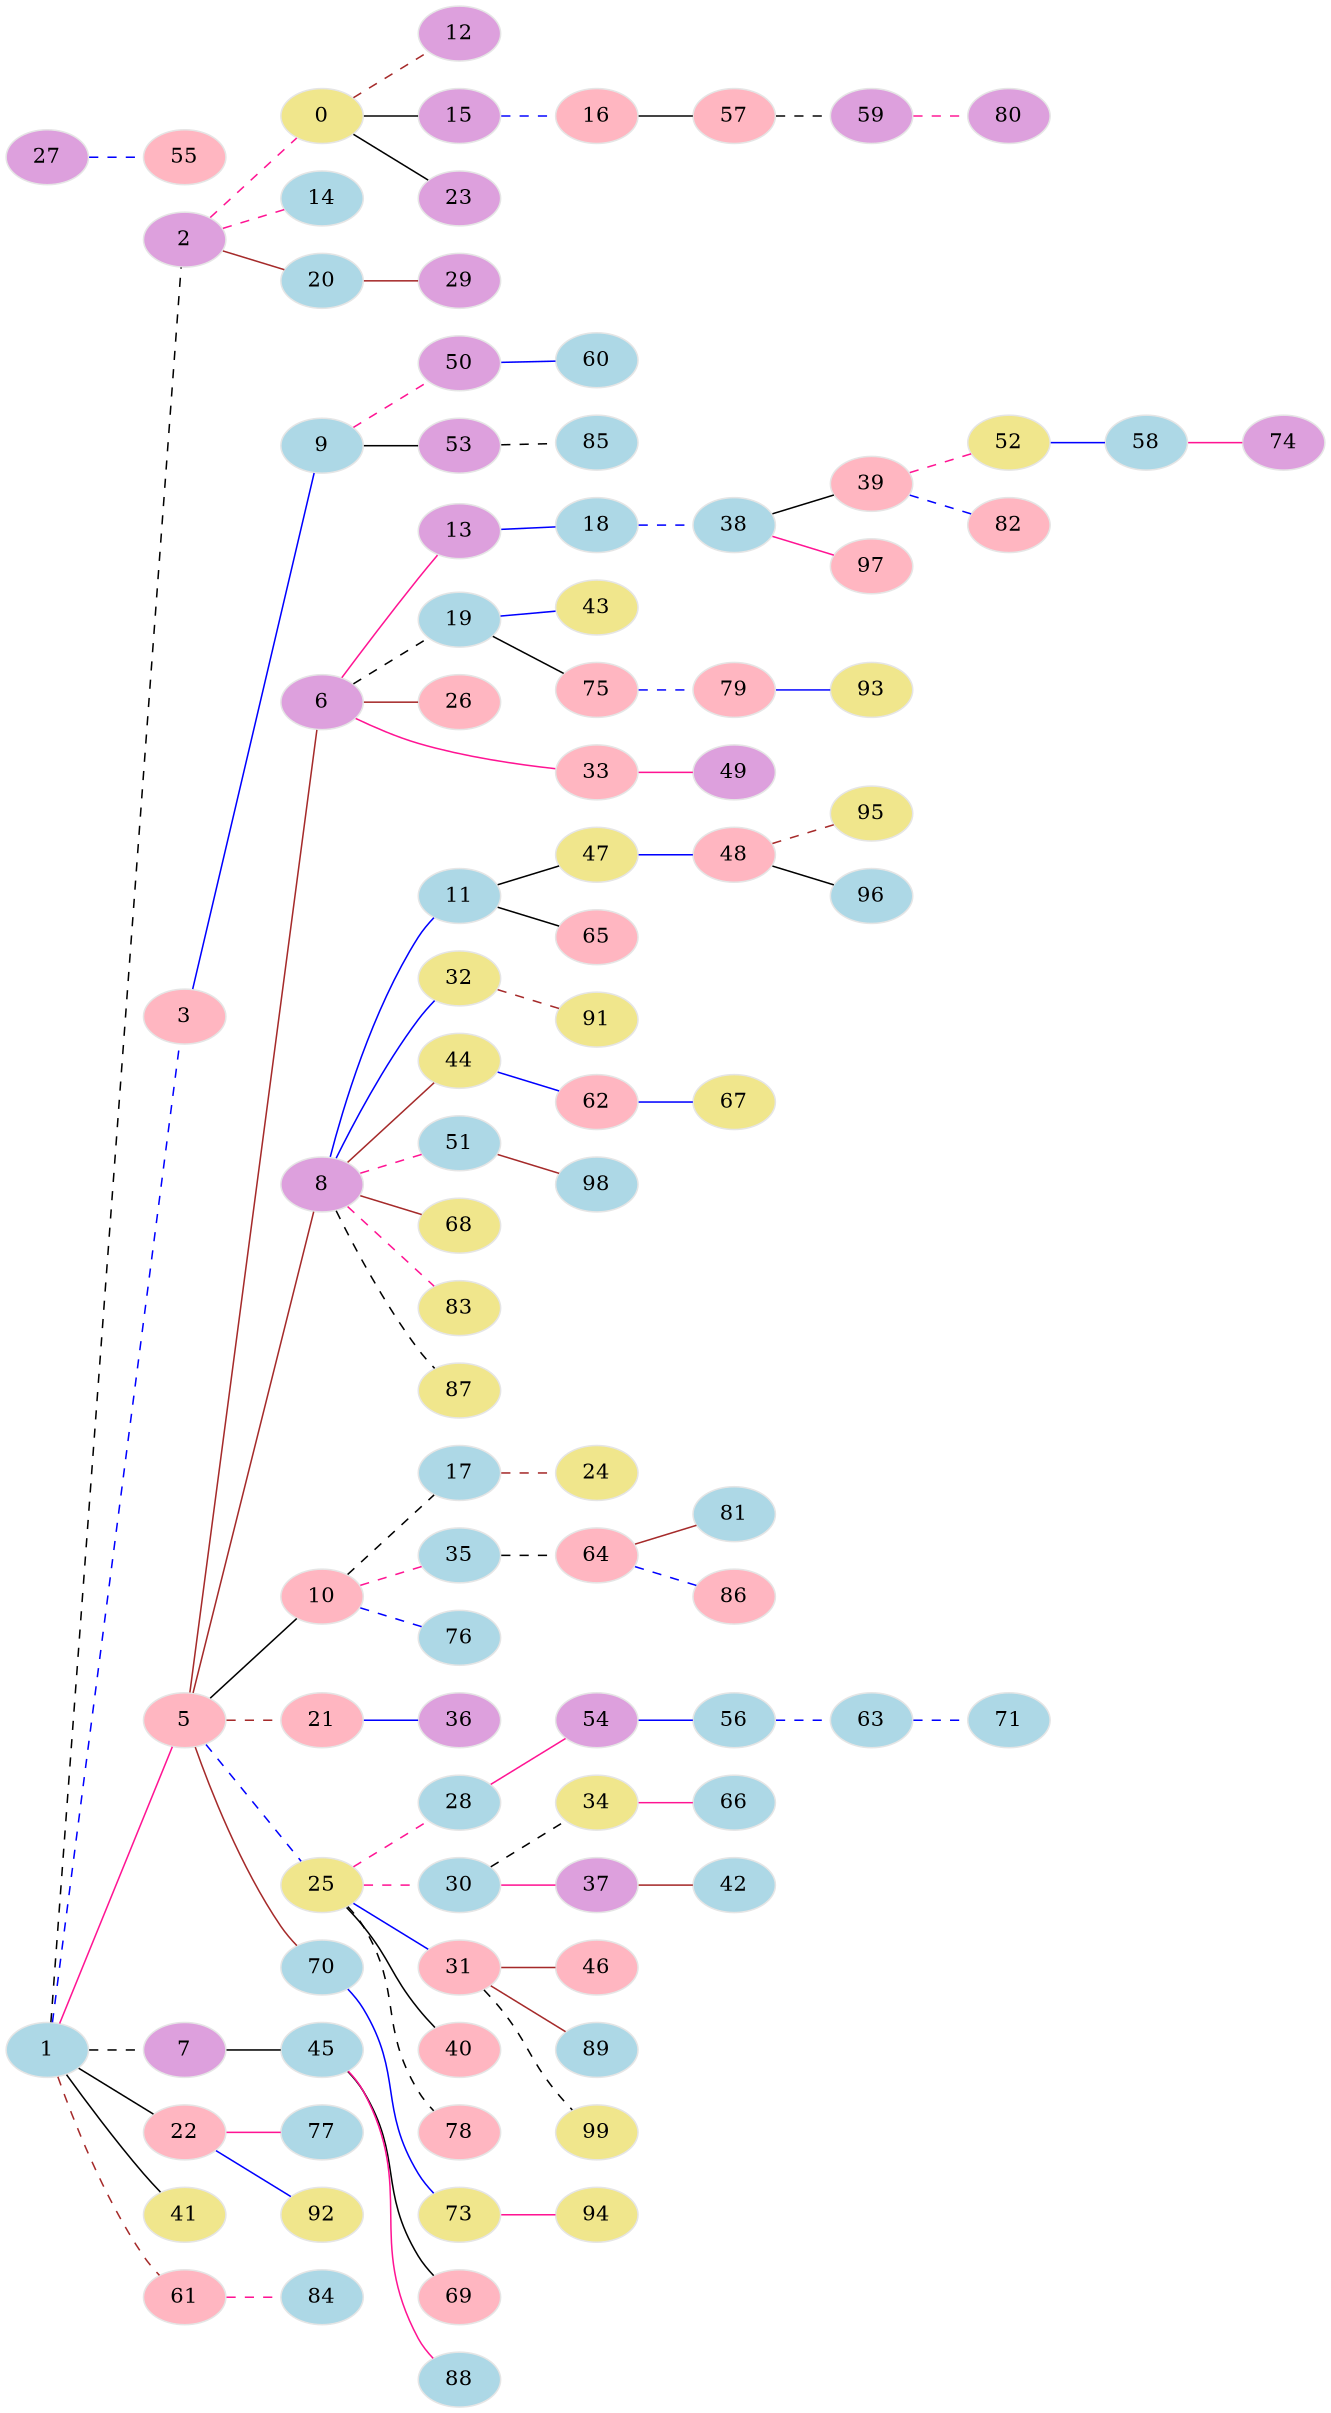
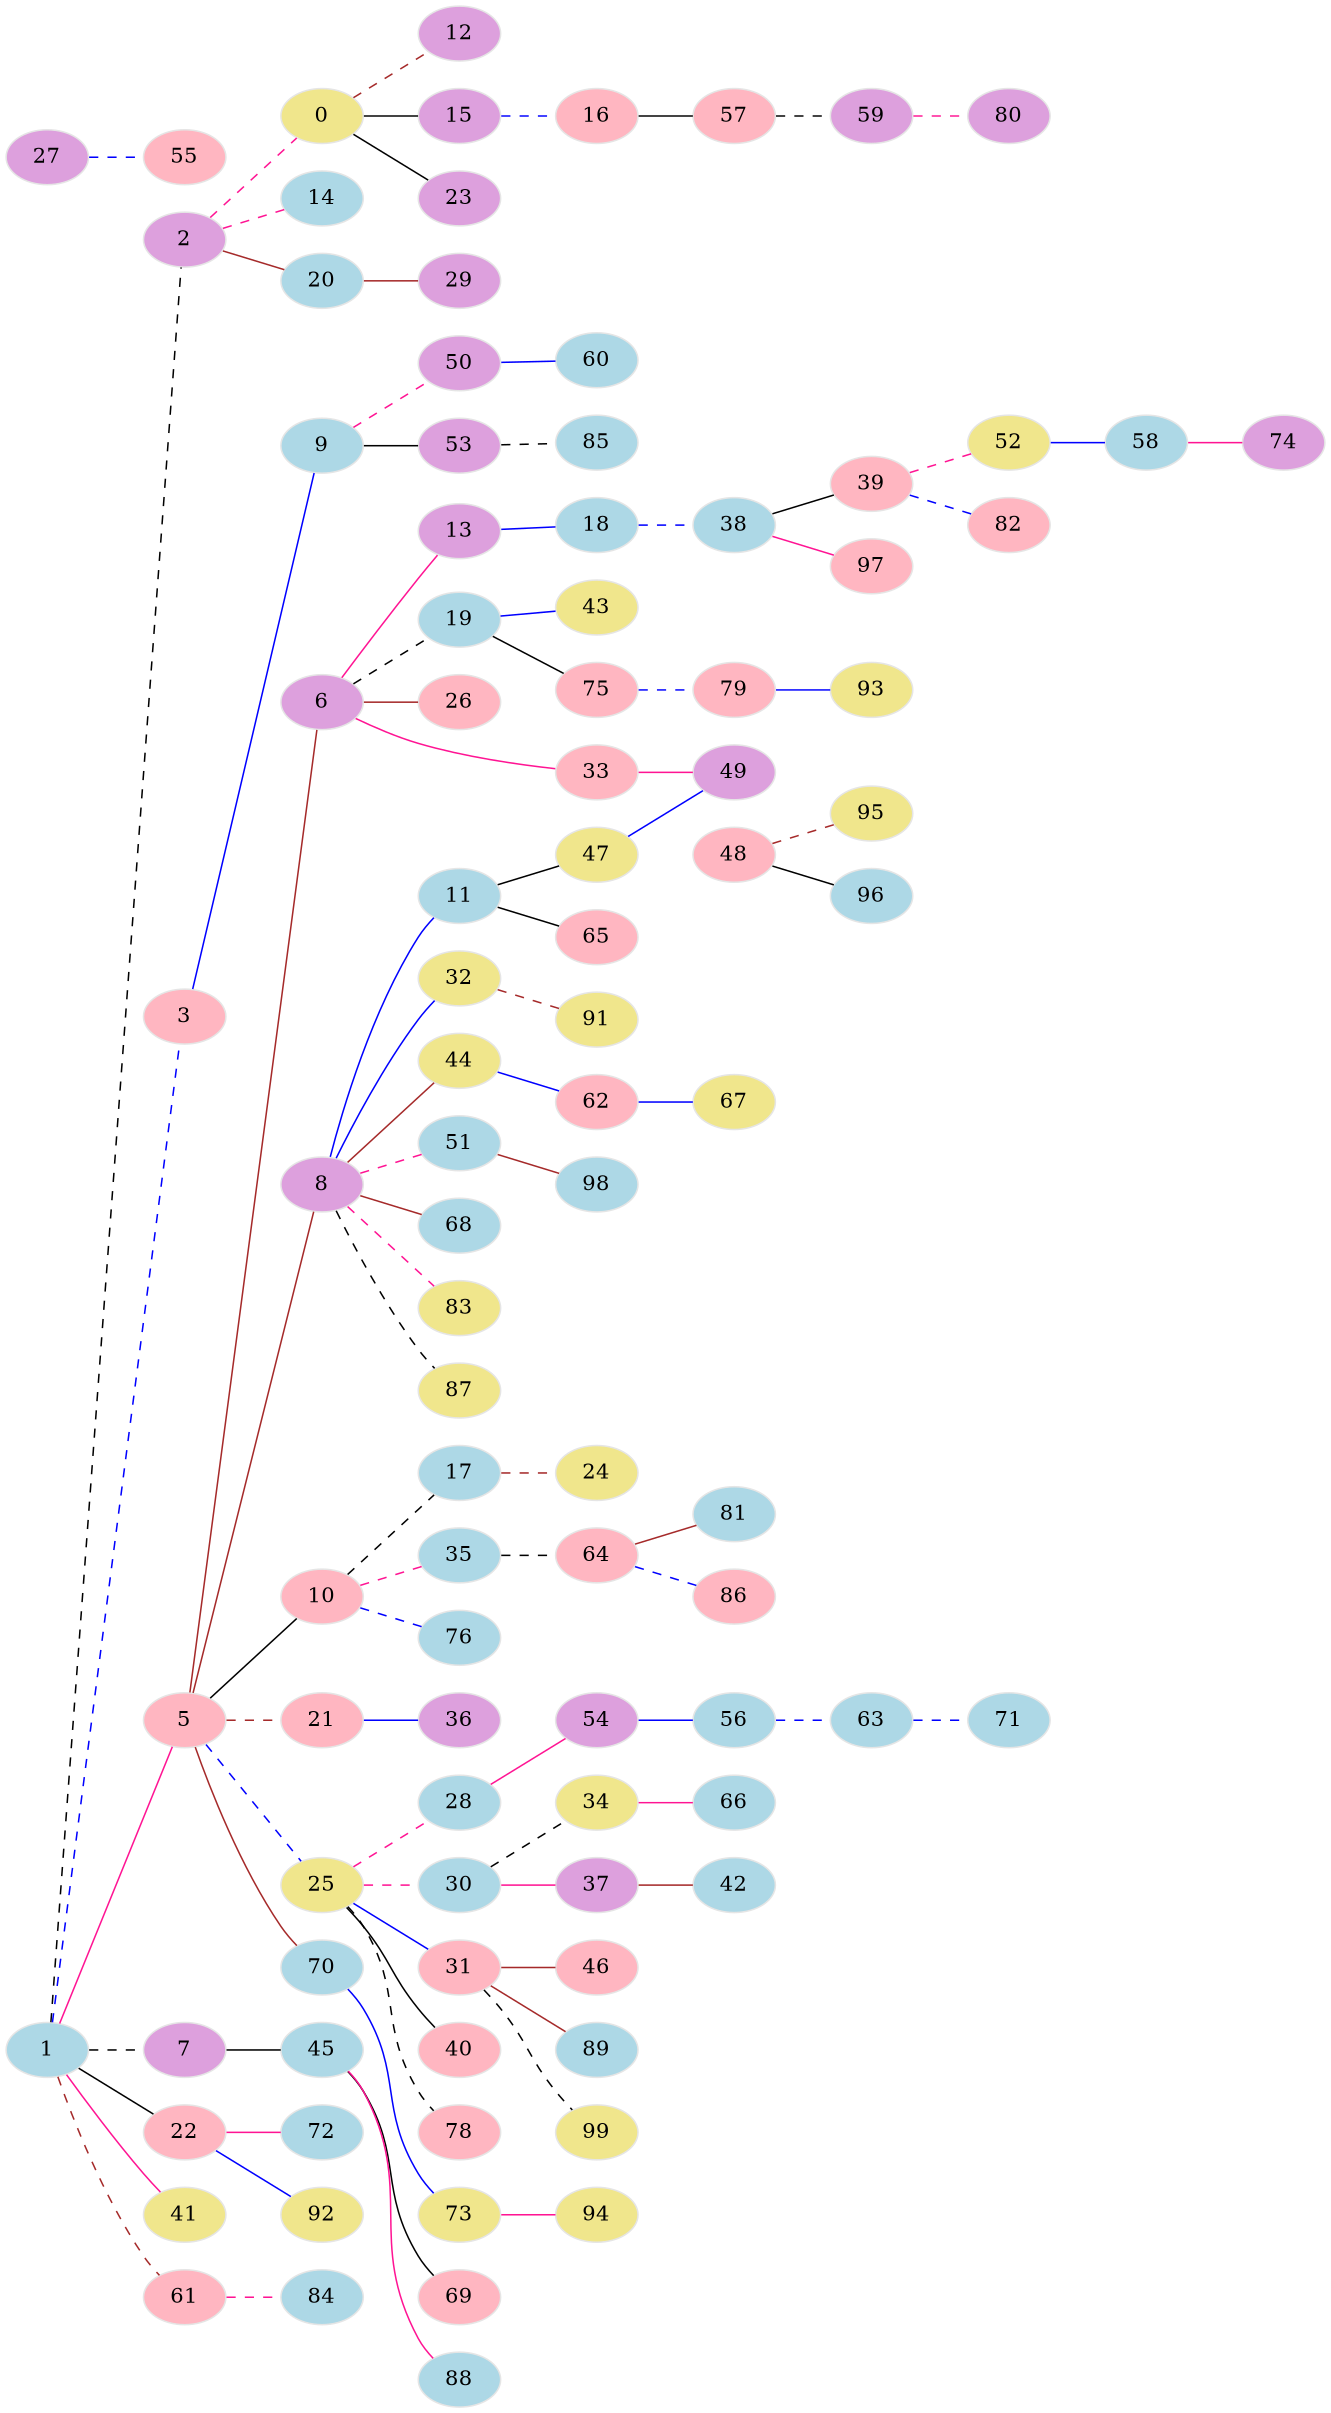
(666, 855) -> (666, 814)
(459, 1226) -> (459, 1226)
(322, 2132) -> (322, 2132)
(112, 2135) -> (112, 2135)
